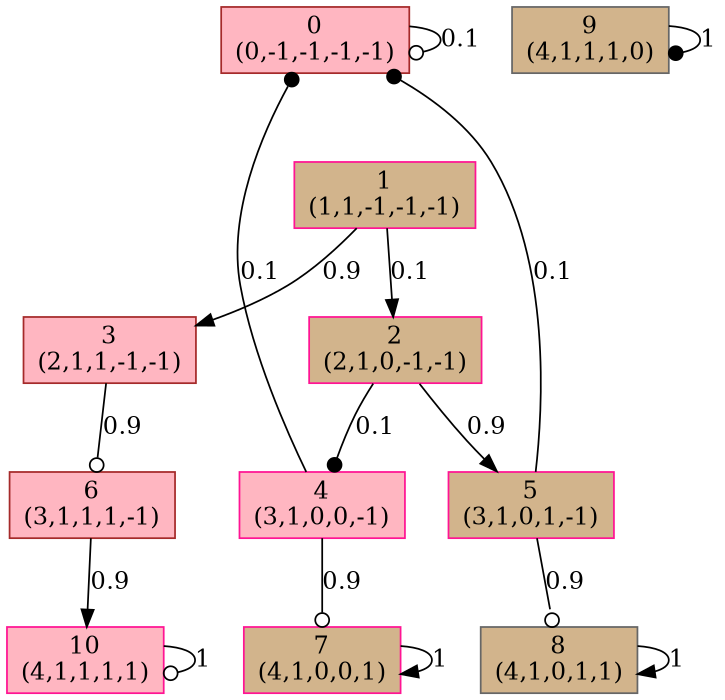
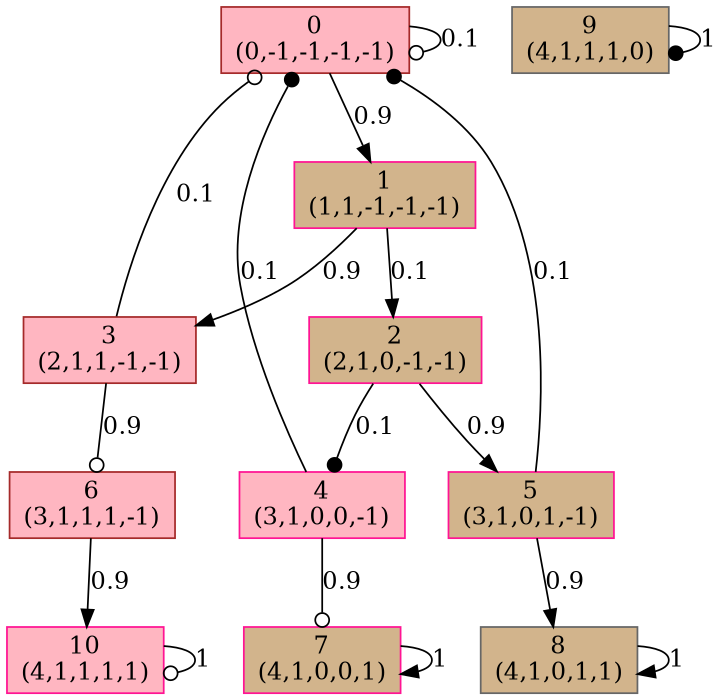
none -> (346, 109)
none -> (163, 187)
(544, 574) -> (544, 574)
